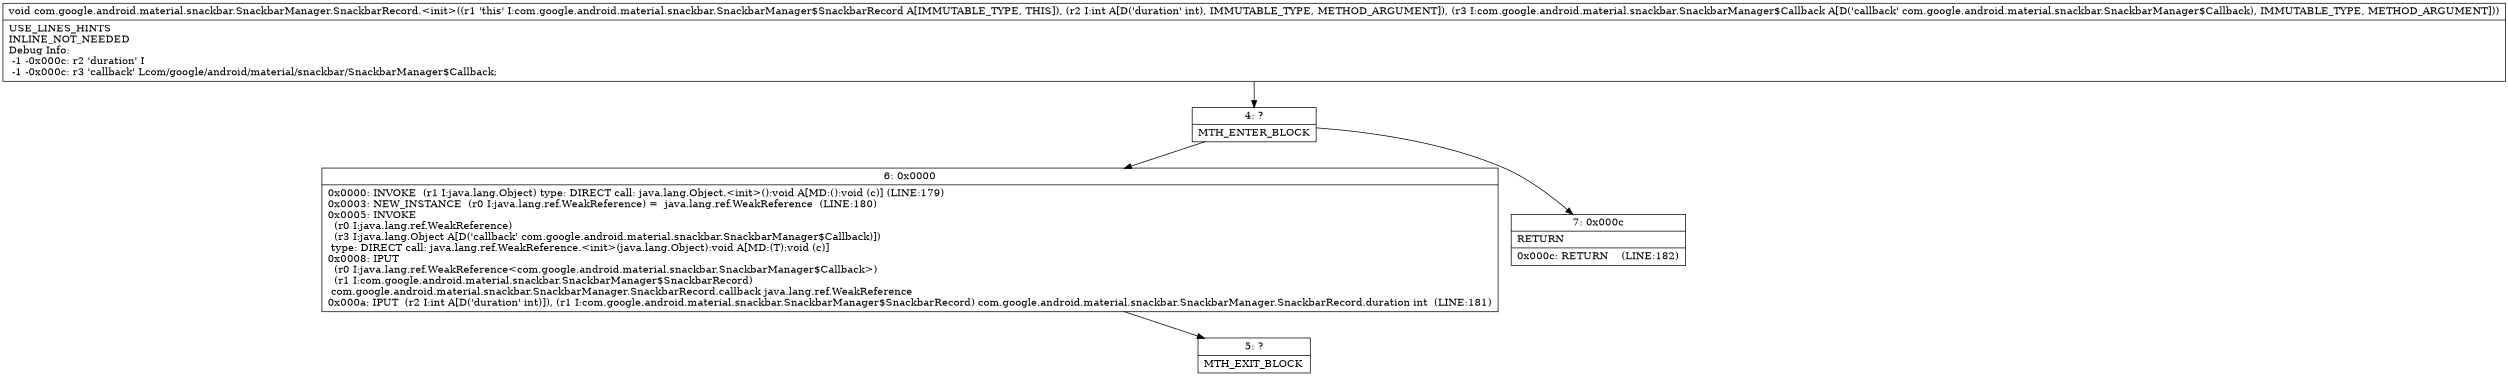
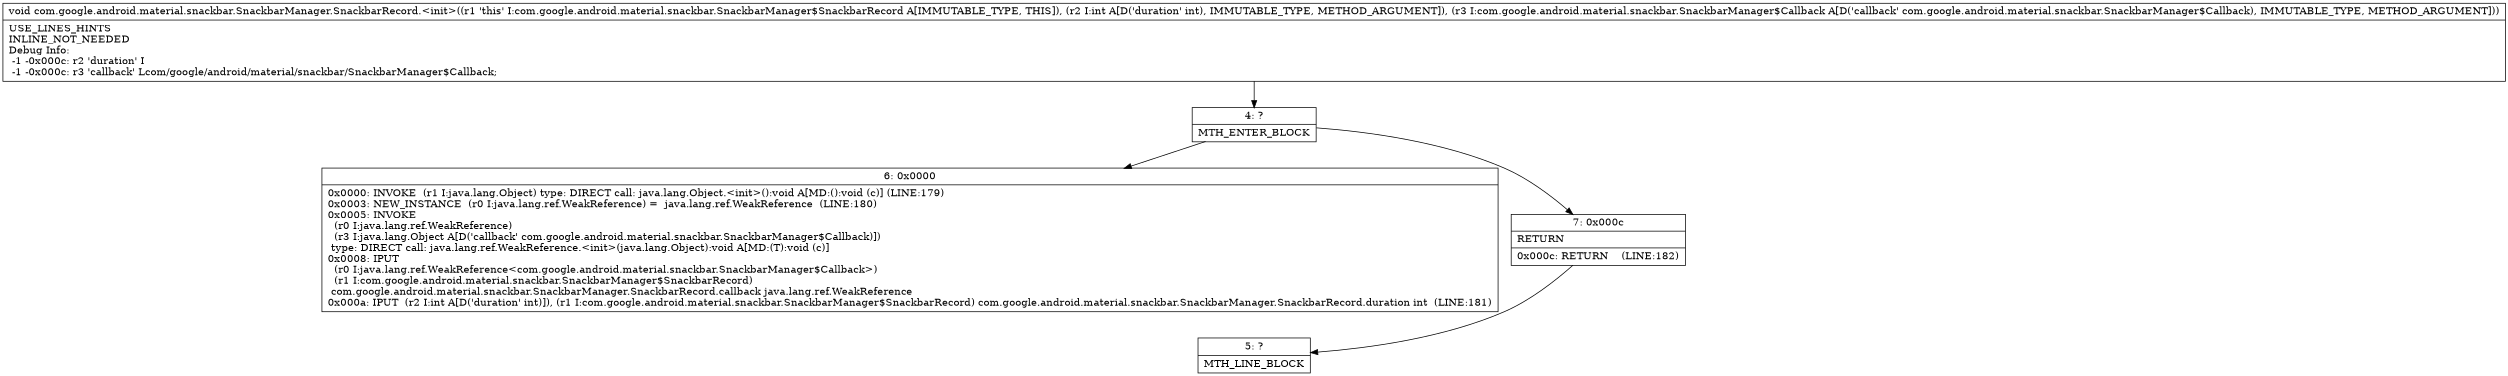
(1161, 324) -> (1453, 329)
(1253, 364) -> (1254, 364)
